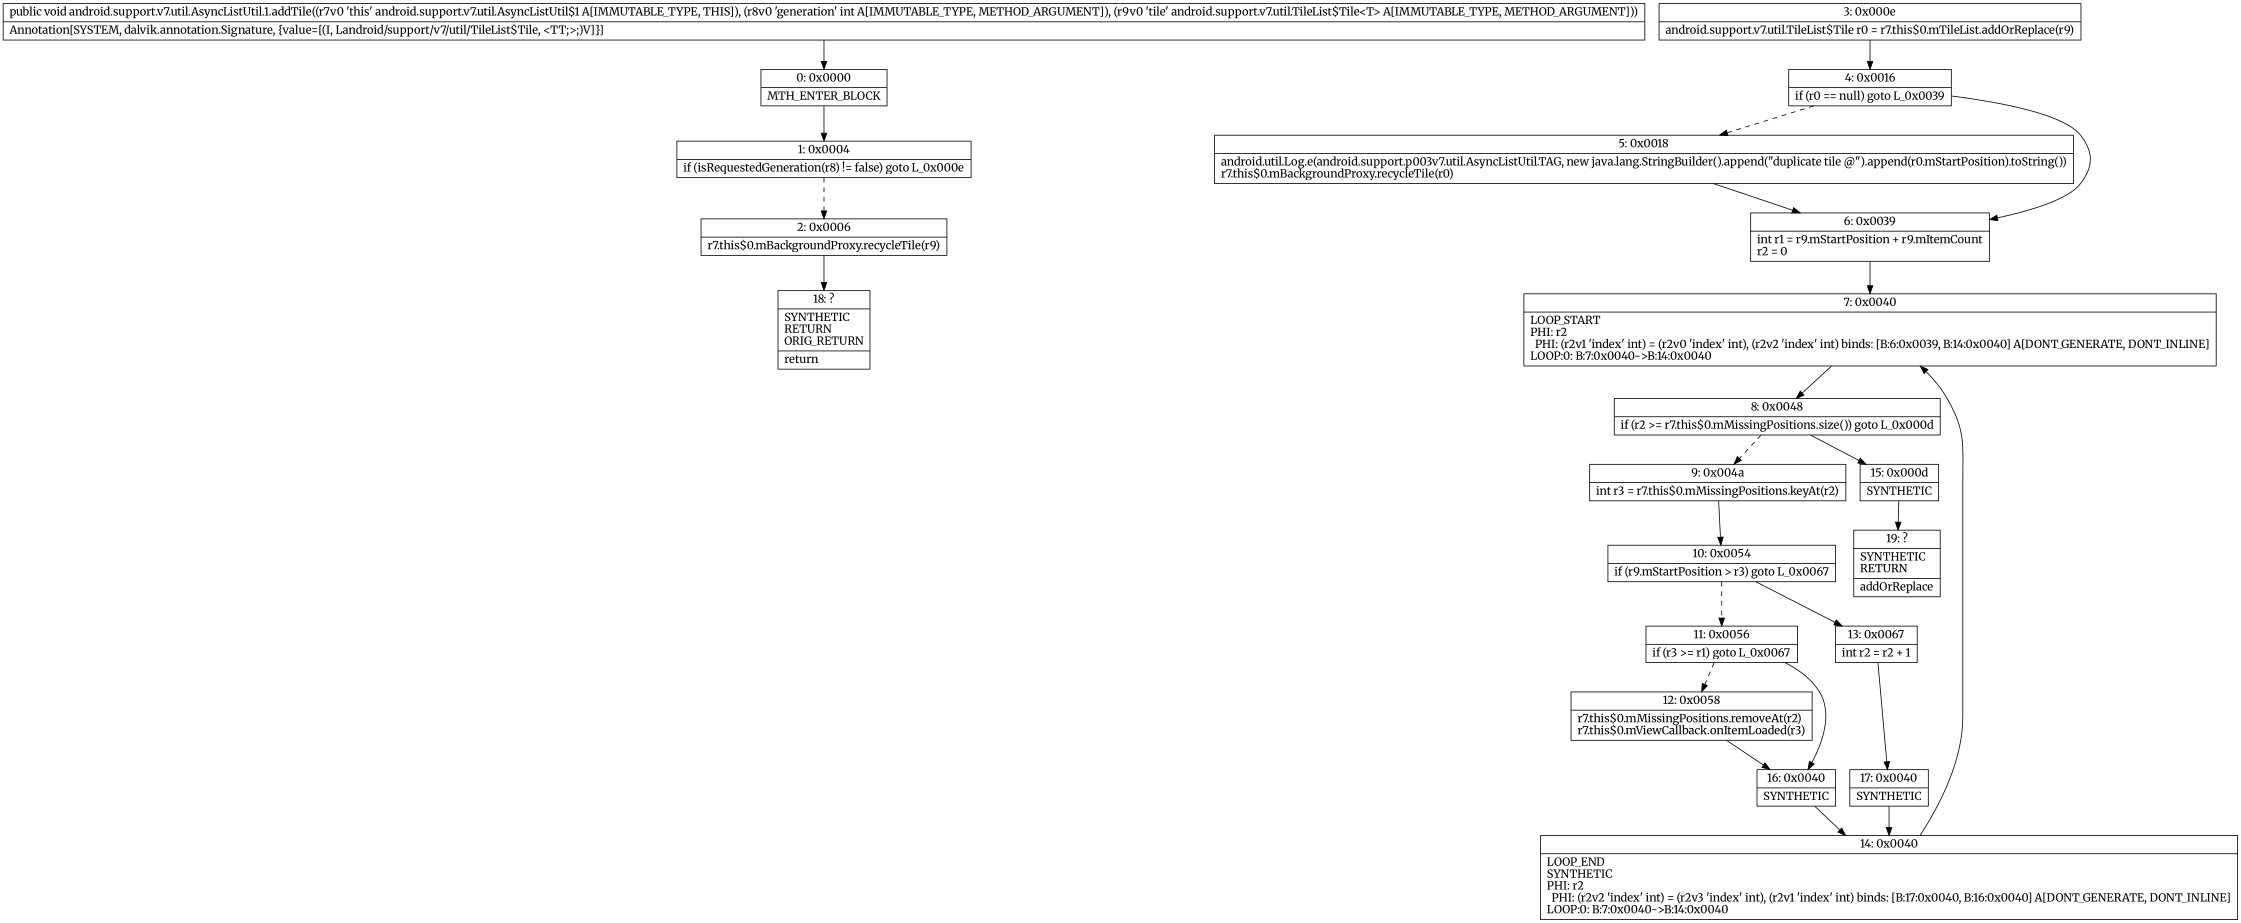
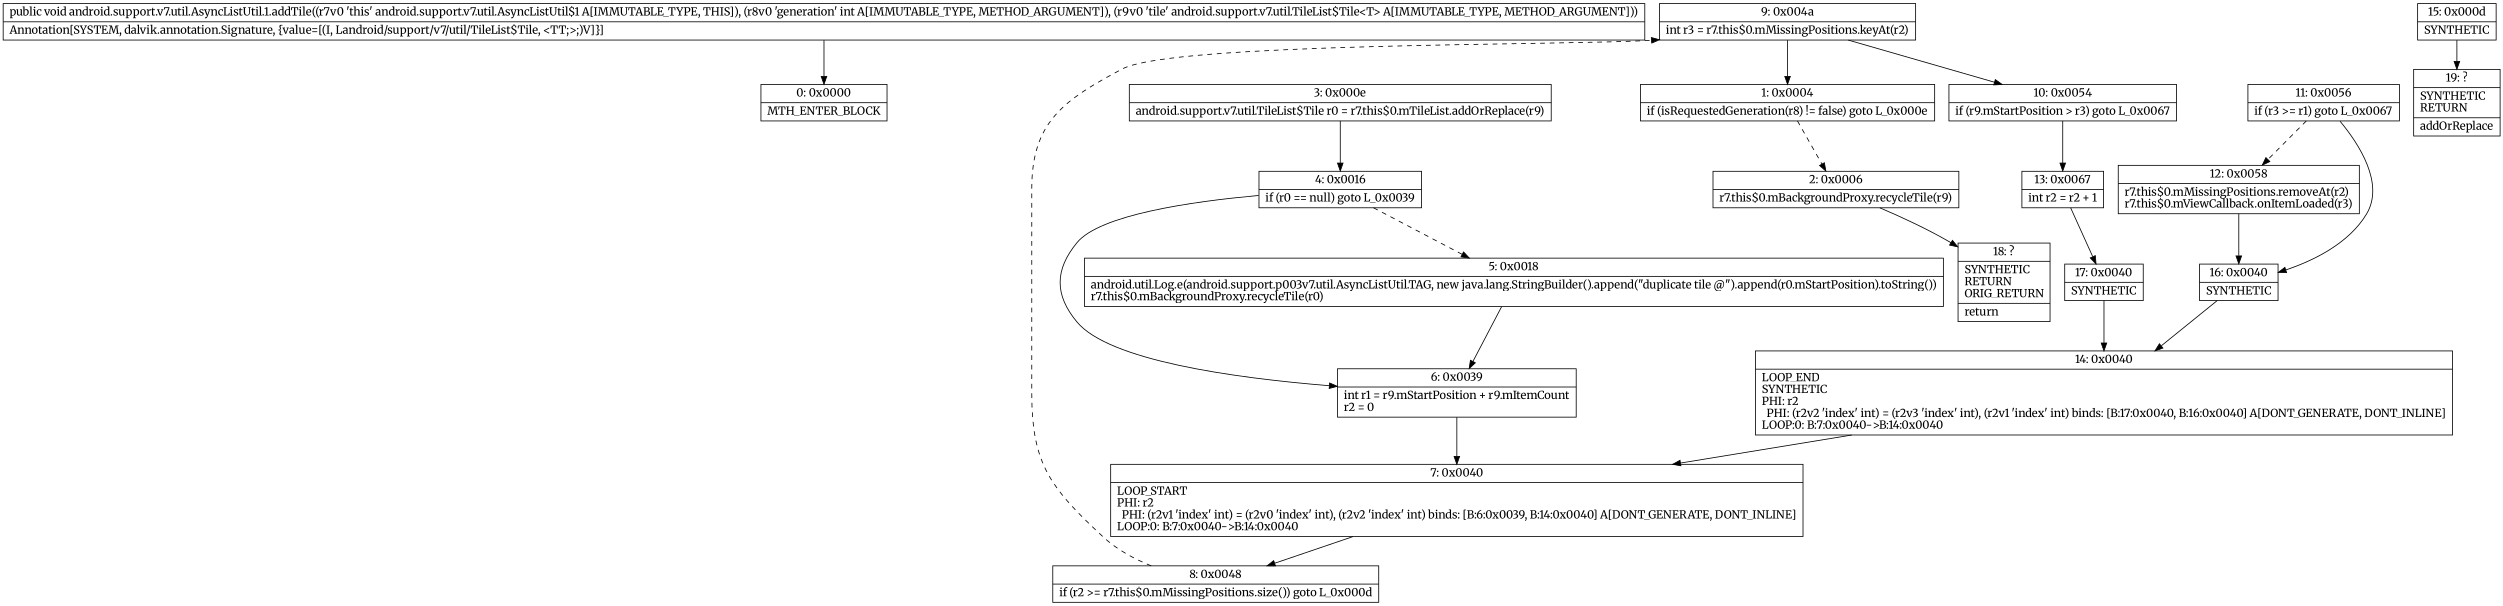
(824, 120) -> (1788, 58)
(1835, 448) -> none
(1722, 600) -> none
